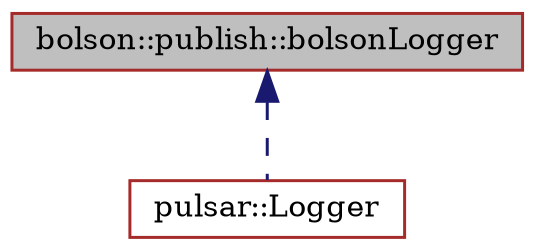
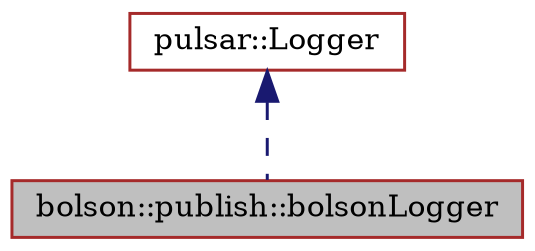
(267, 141) -> (267, 141)
